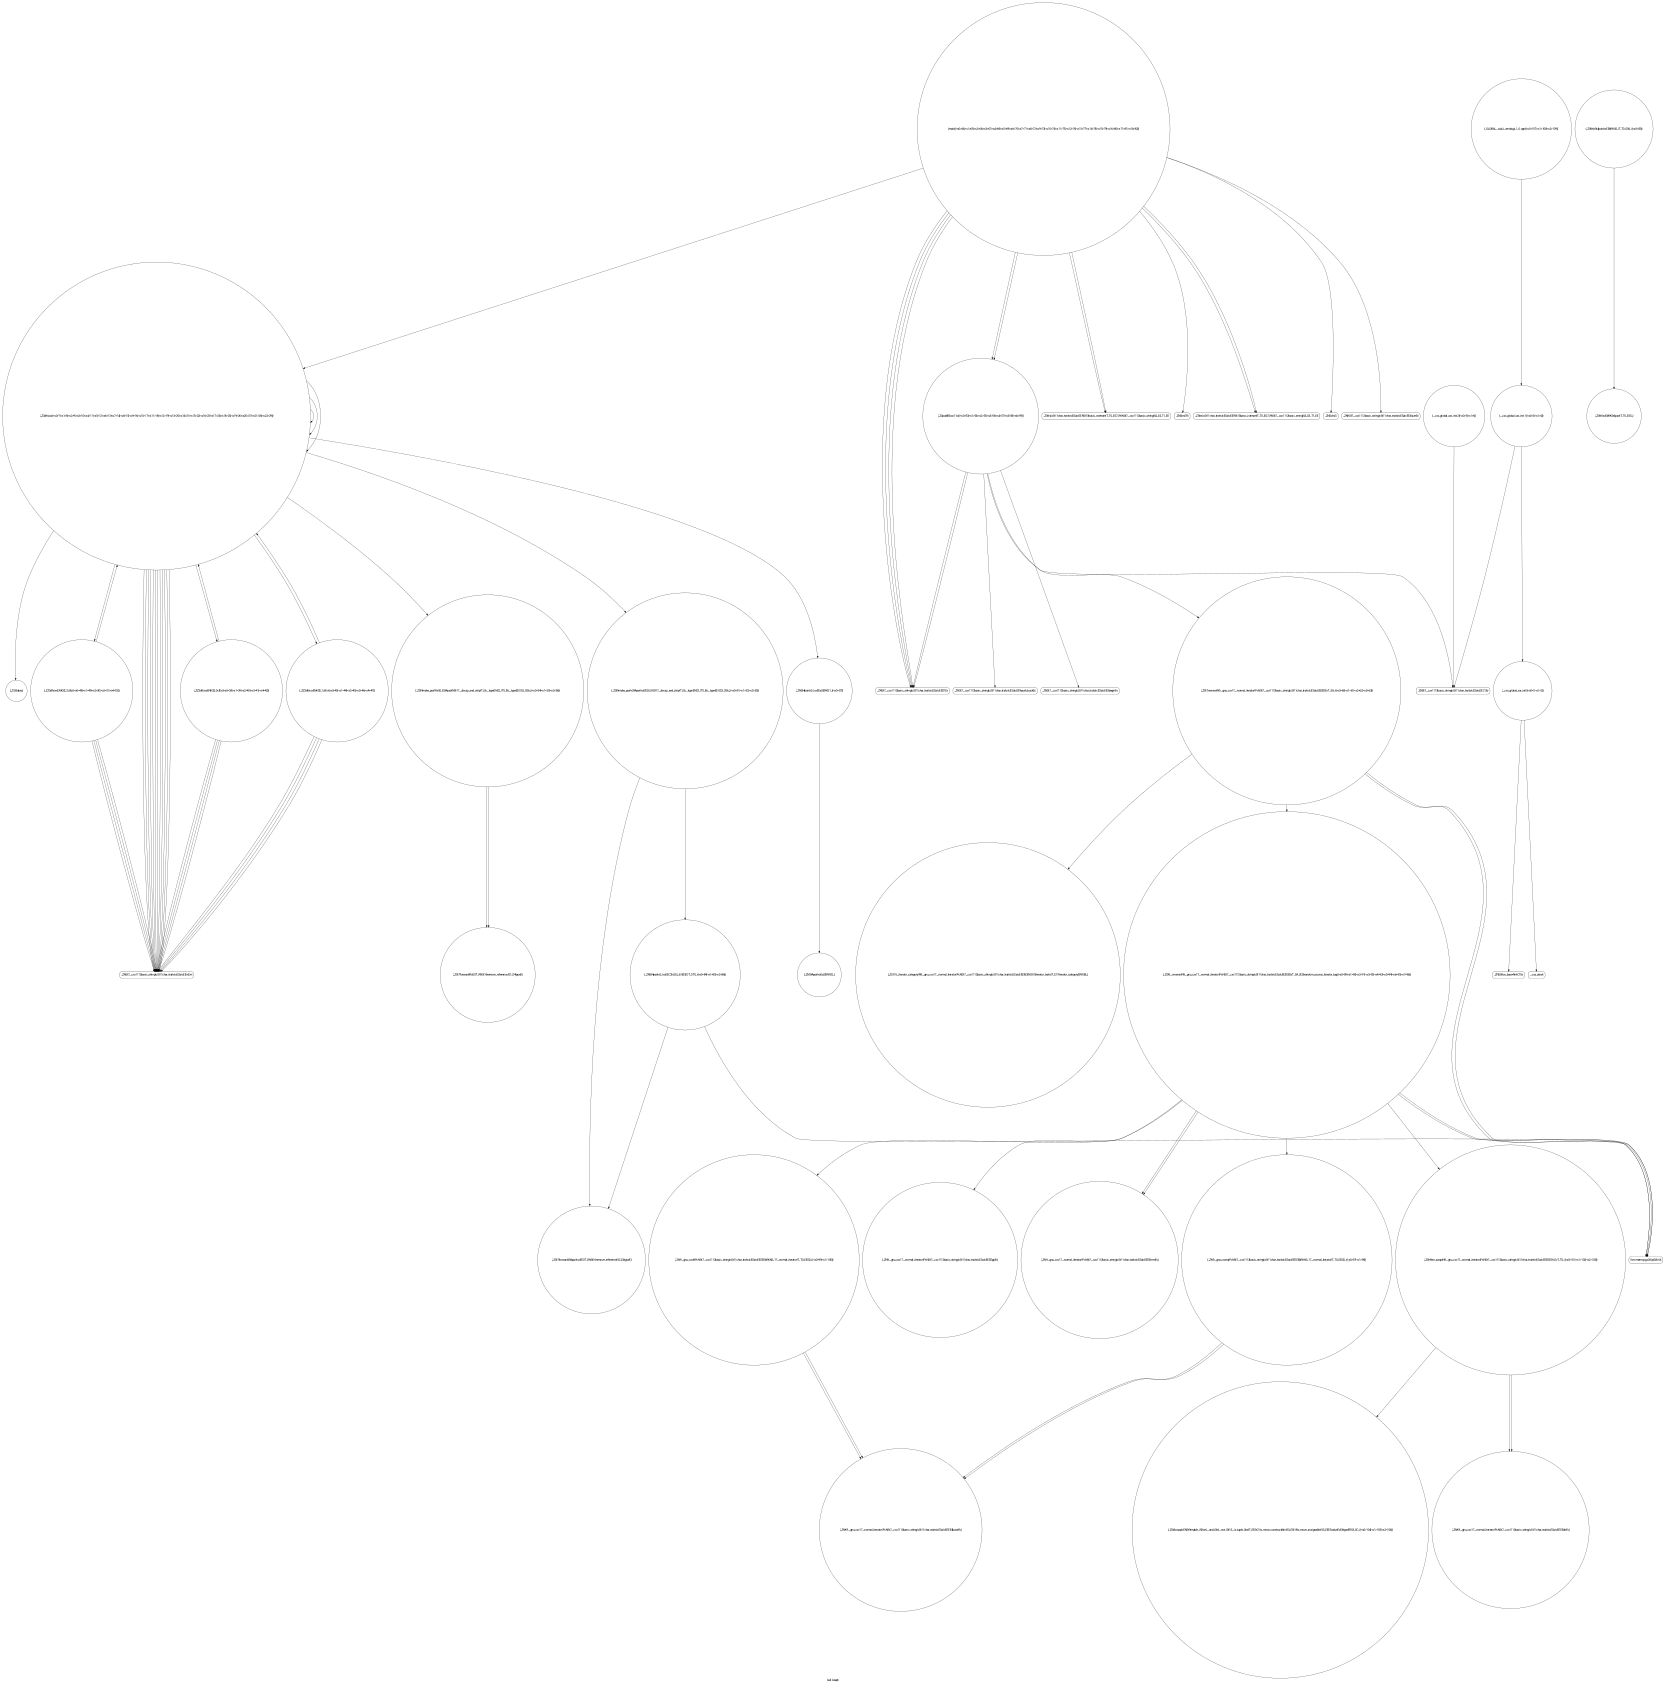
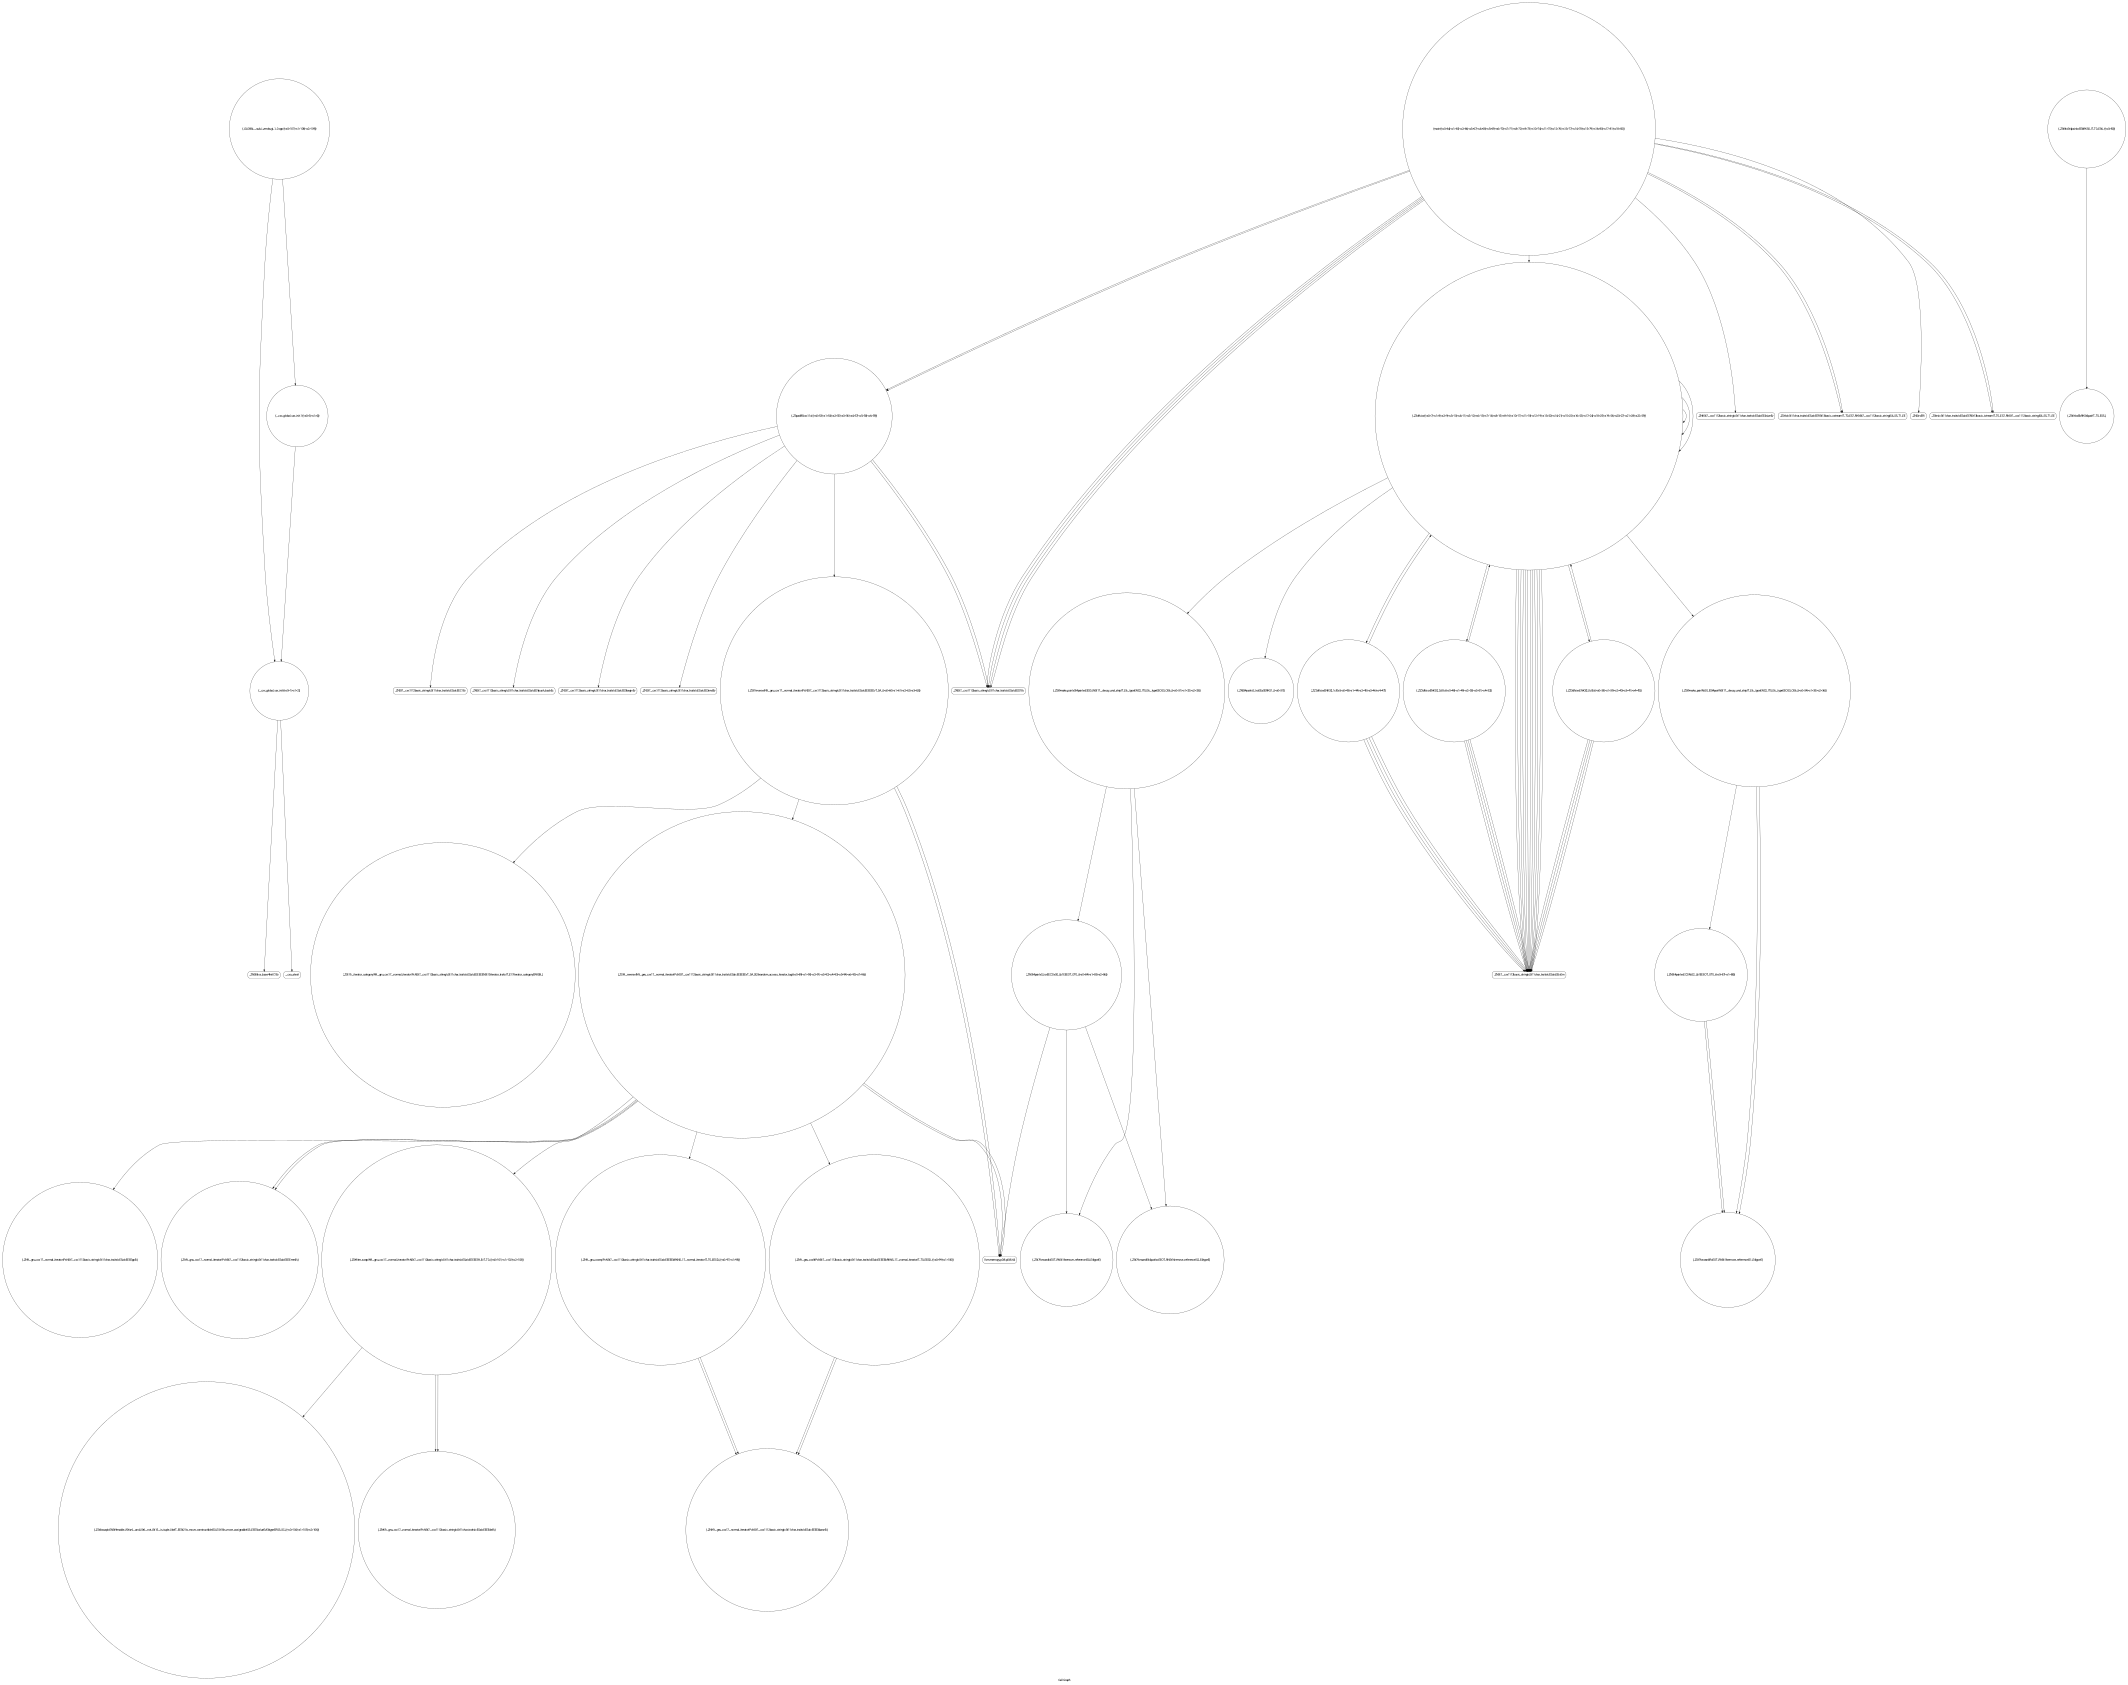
(1331, 416) -> none
(1454, 416) -> none
none -> (259, 419)
(1487, 567) -> none
(16, 691) -> none
none -> (679, 691)
(819, 975) -> none
none -> (1701, 975)
none -> (1067, 1260)
